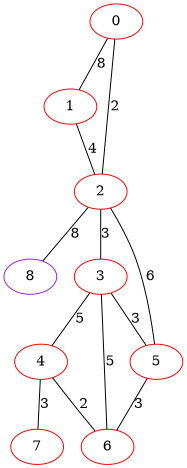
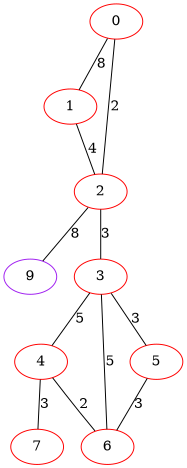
(141, 274) -> none
(30, 277) -> (30, 277)
